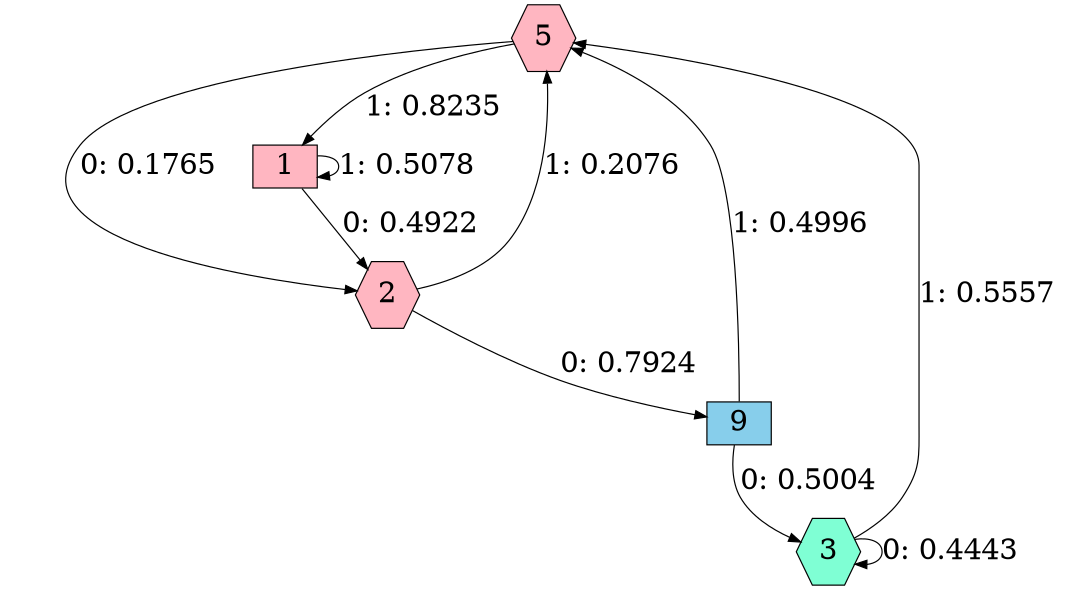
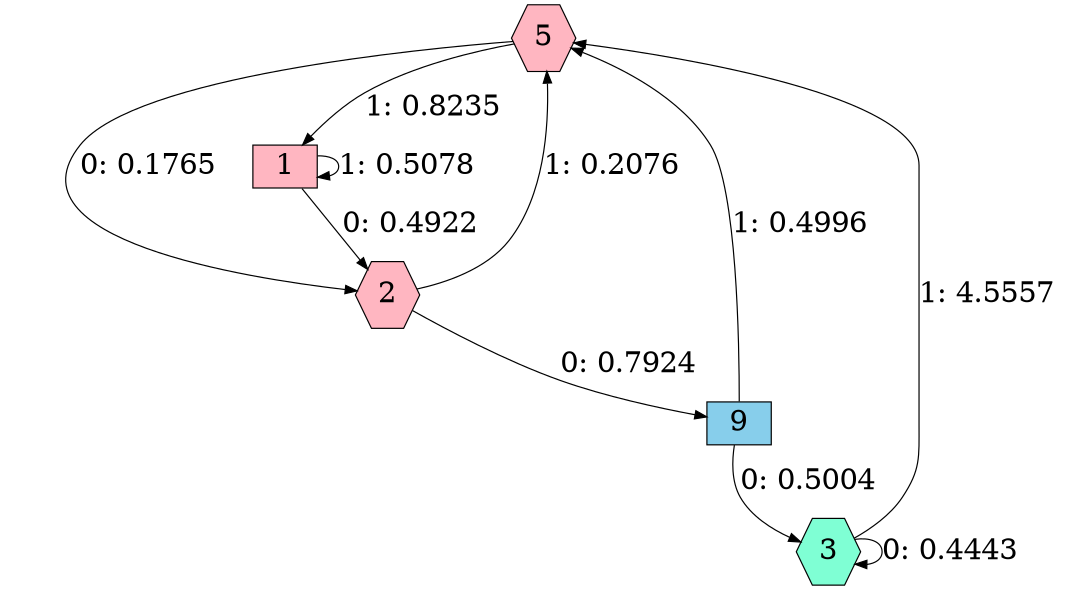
(1000, 295) -> (1000, 295)
